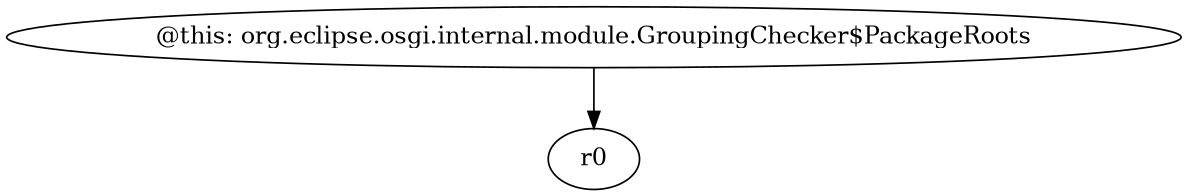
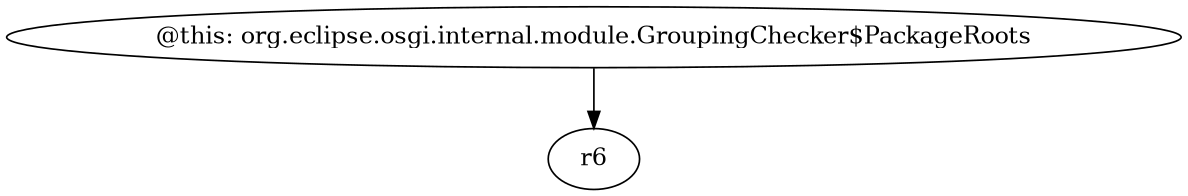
(594, 159) -> (594, 159)
